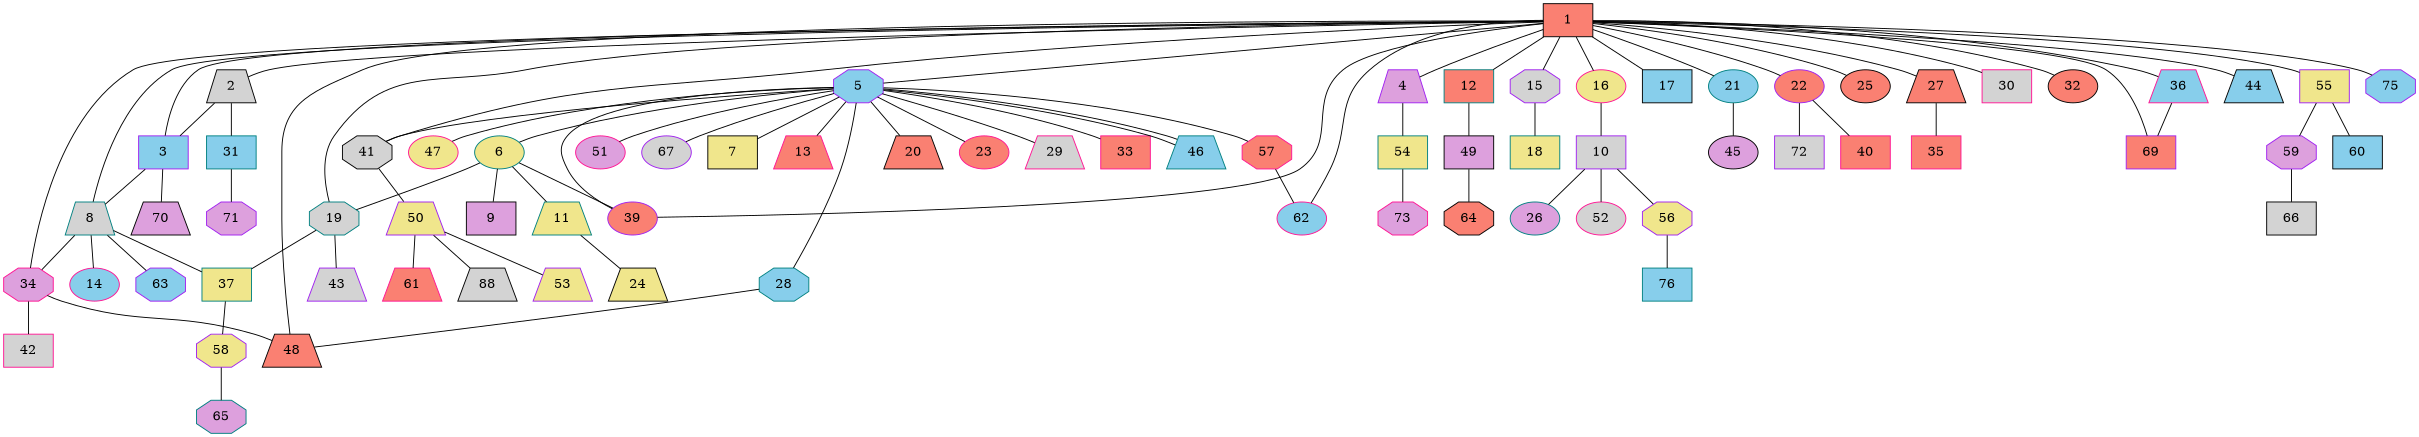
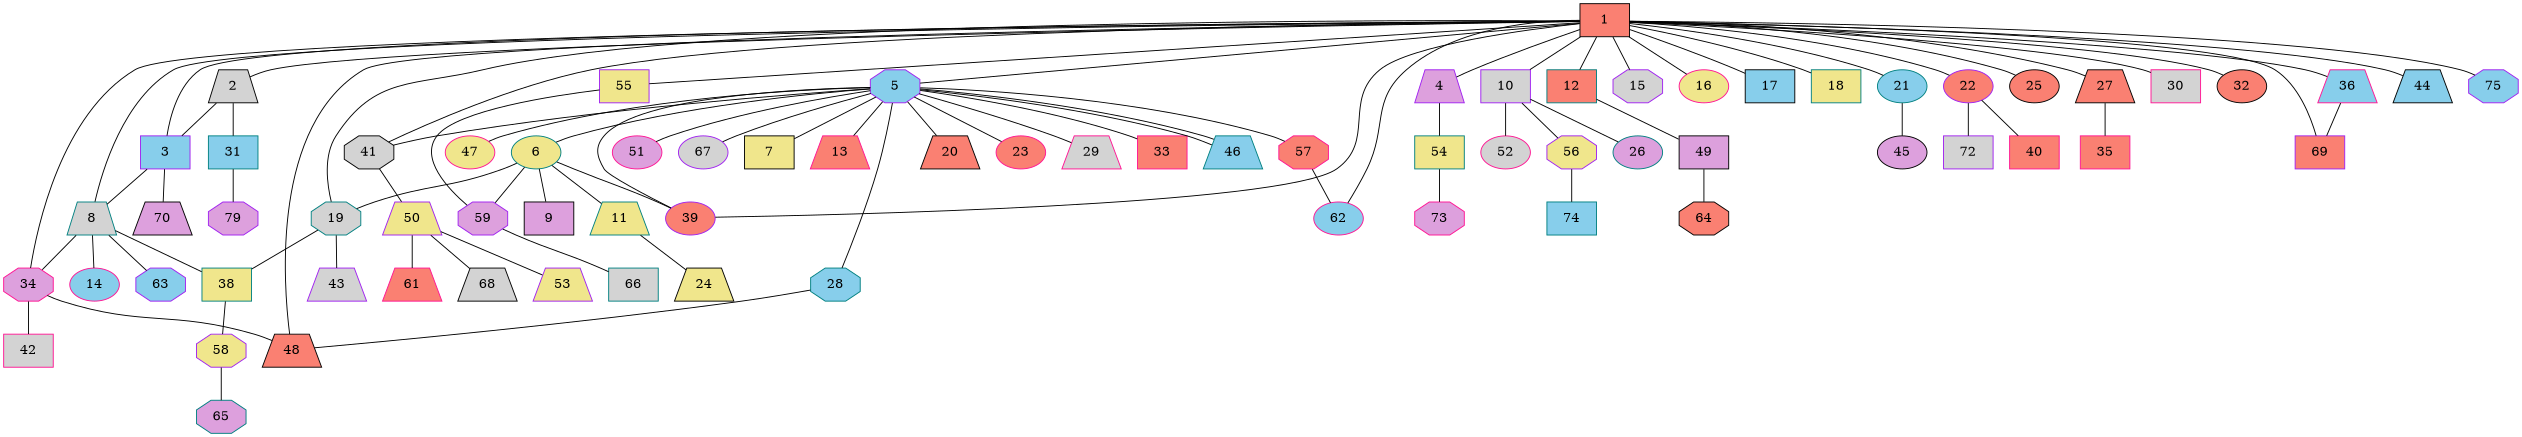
(1535, 119) -> (1721, 46)
(1601, 119) -> (1555, 53)
(2358, 152) -> none
none -> (510, 185)
(231, 218) -> (233, 218)
(2291, 218) -> (633, 285)
(227, 285) -> (227, 285)
(487, 285) -> (487, 285)
(1667, 285) -> (1572, 218)
